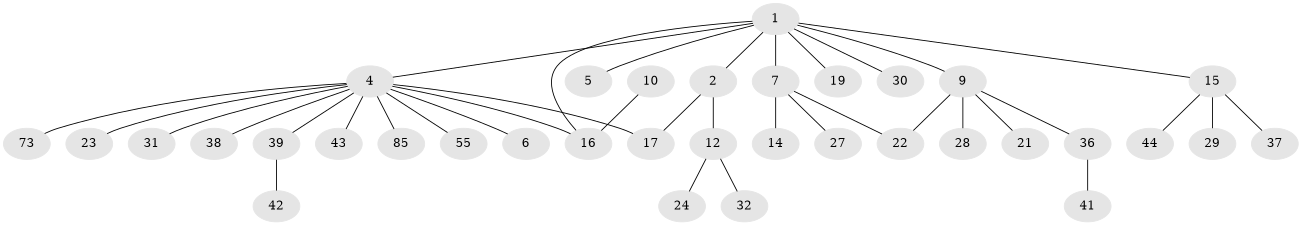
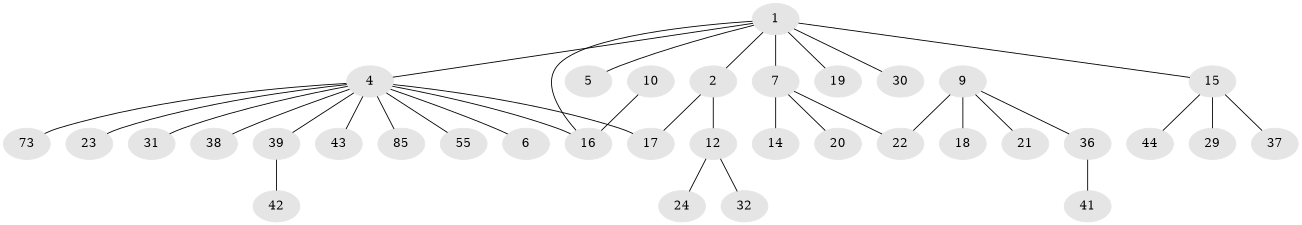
(872, 46) -> none
(838, 144) -> (838, 144)
(963, 144) -> (963, 144)
